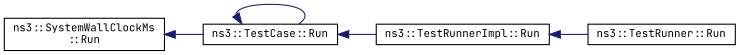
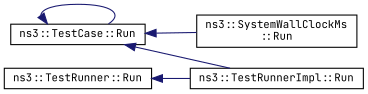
(189, 34) -> (176, 33)
(574, 34) -> (176, 78)
